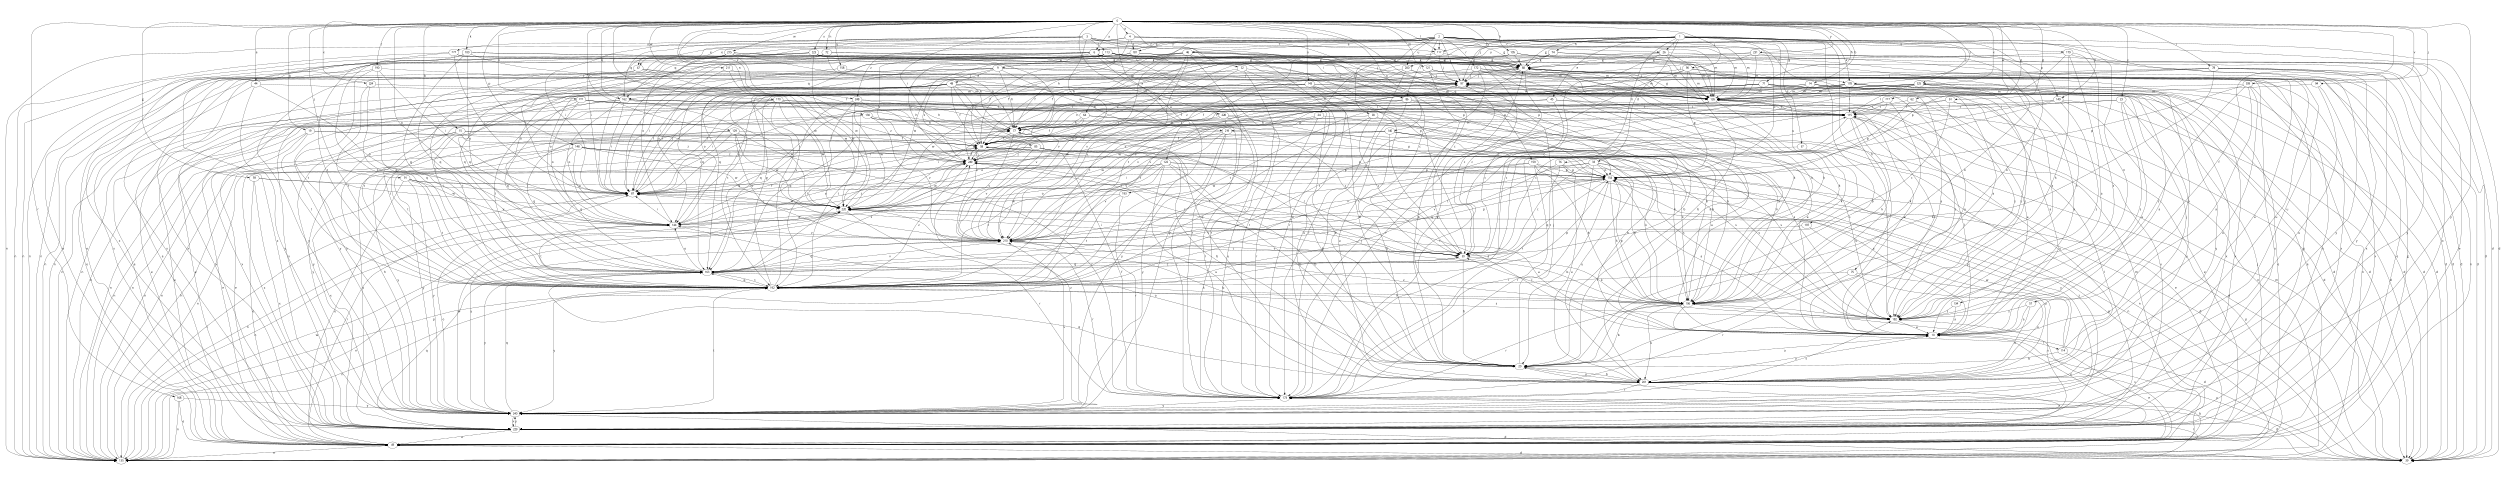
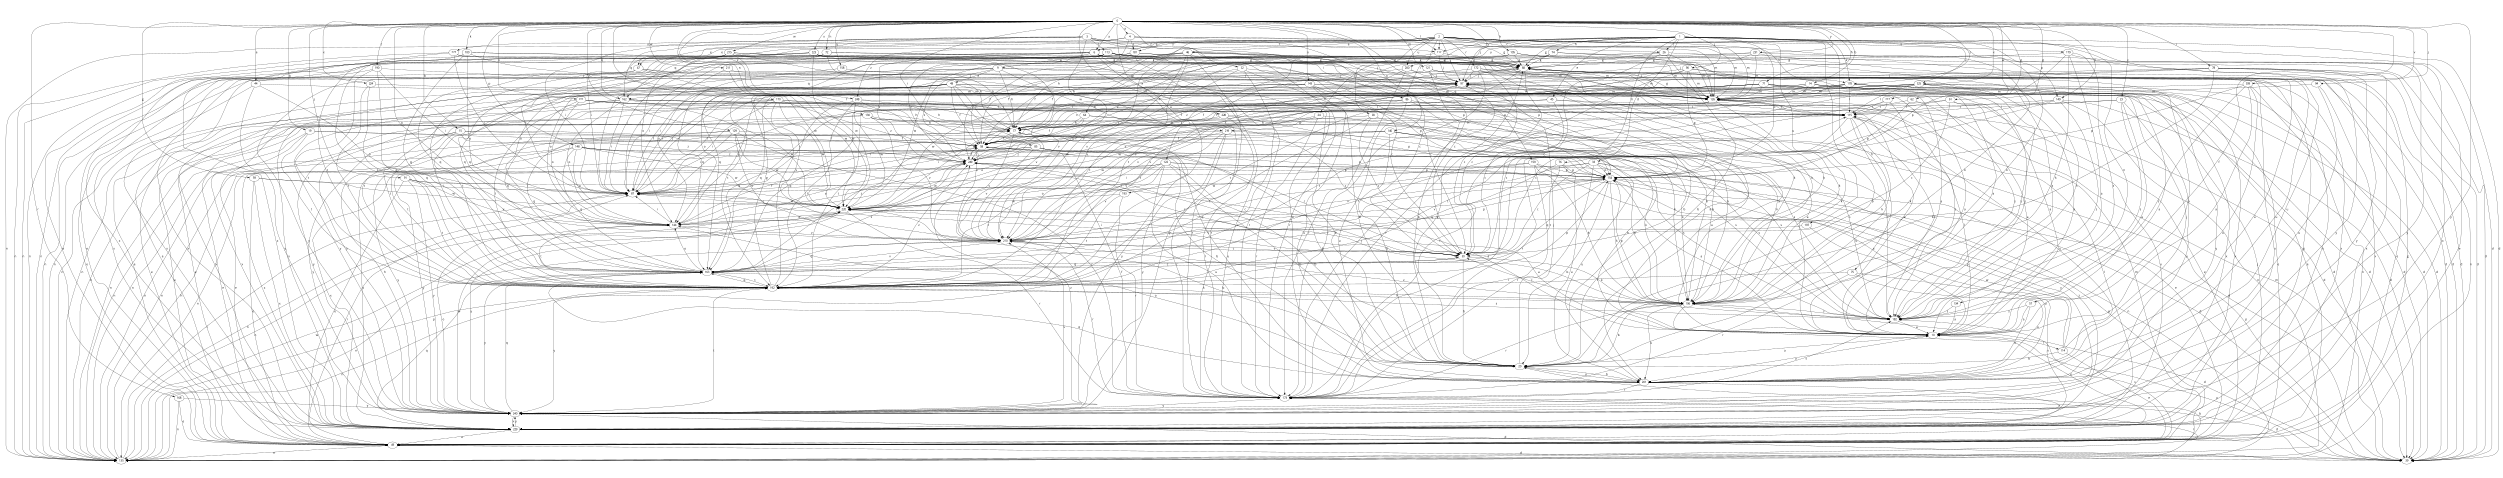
(1692, 110) -> (1509, 148)
(1802, 147) -> none
